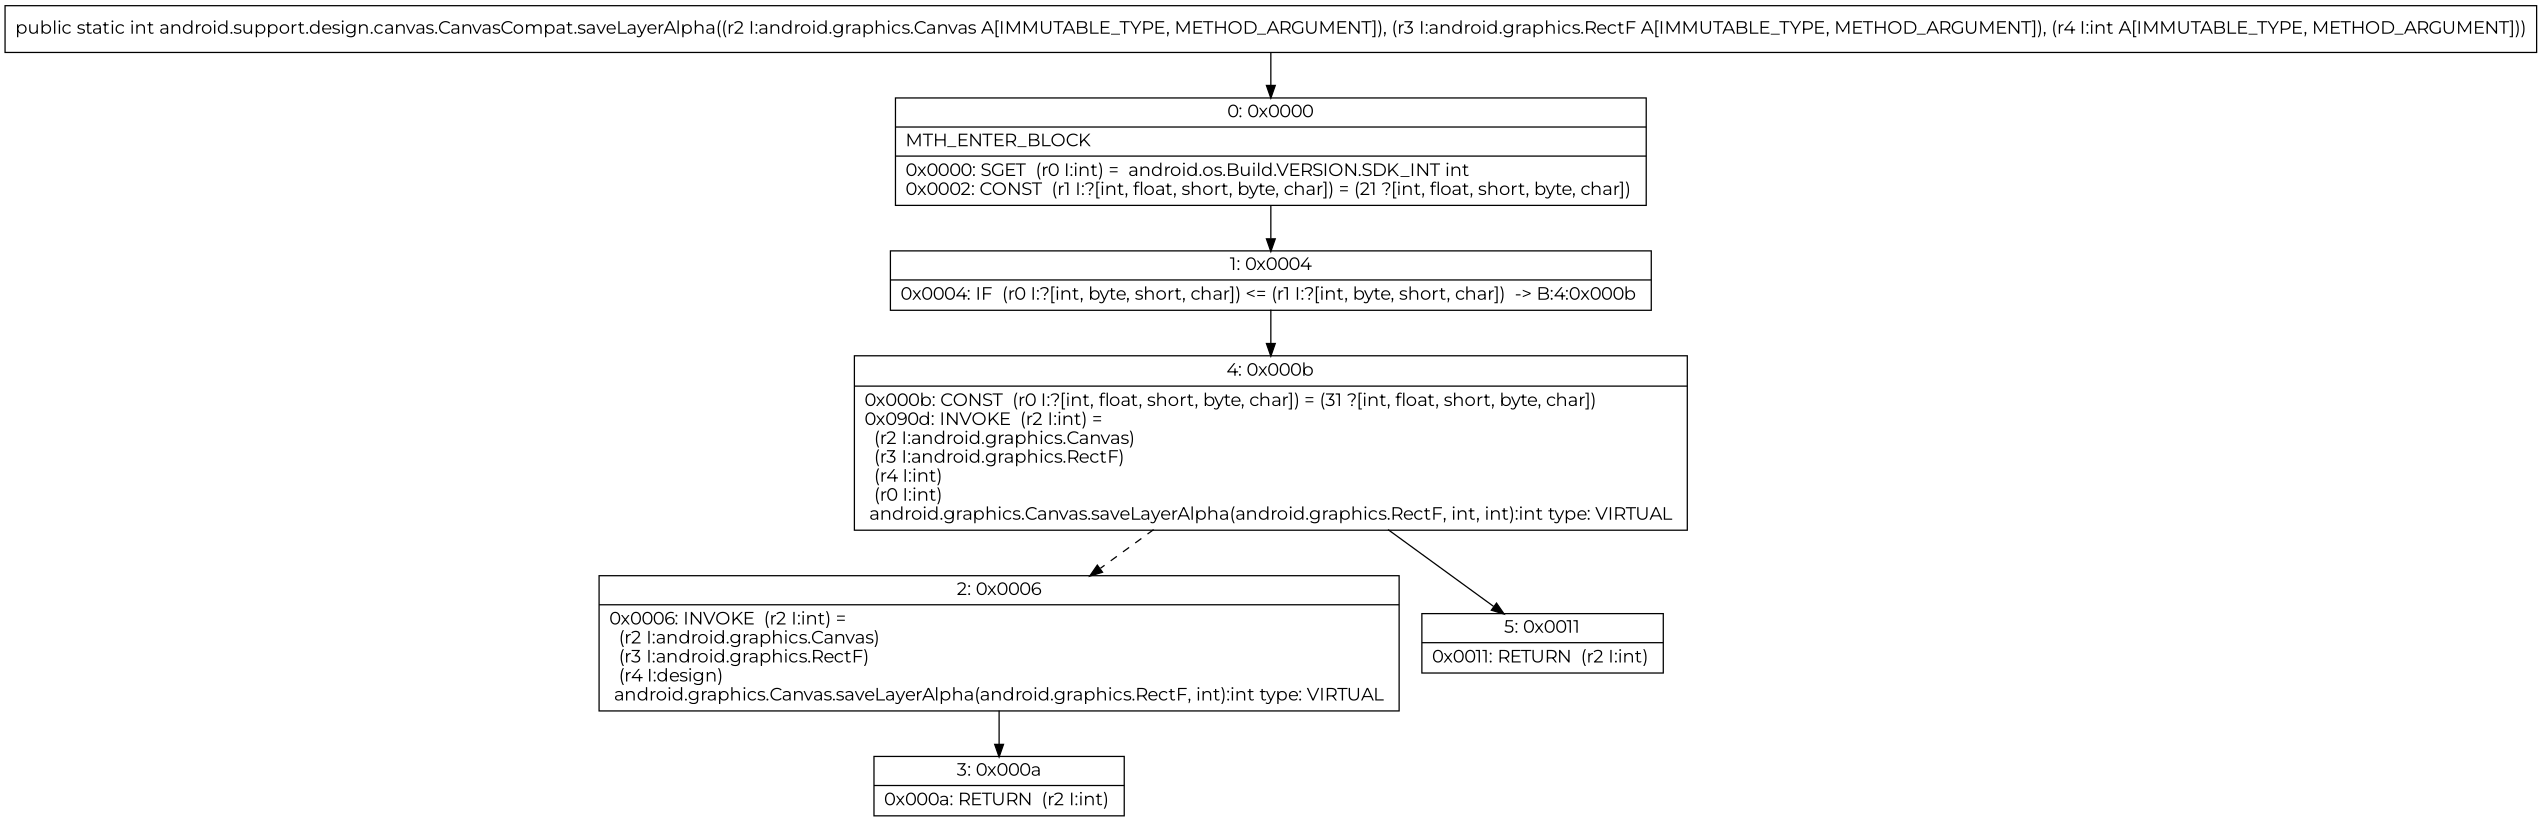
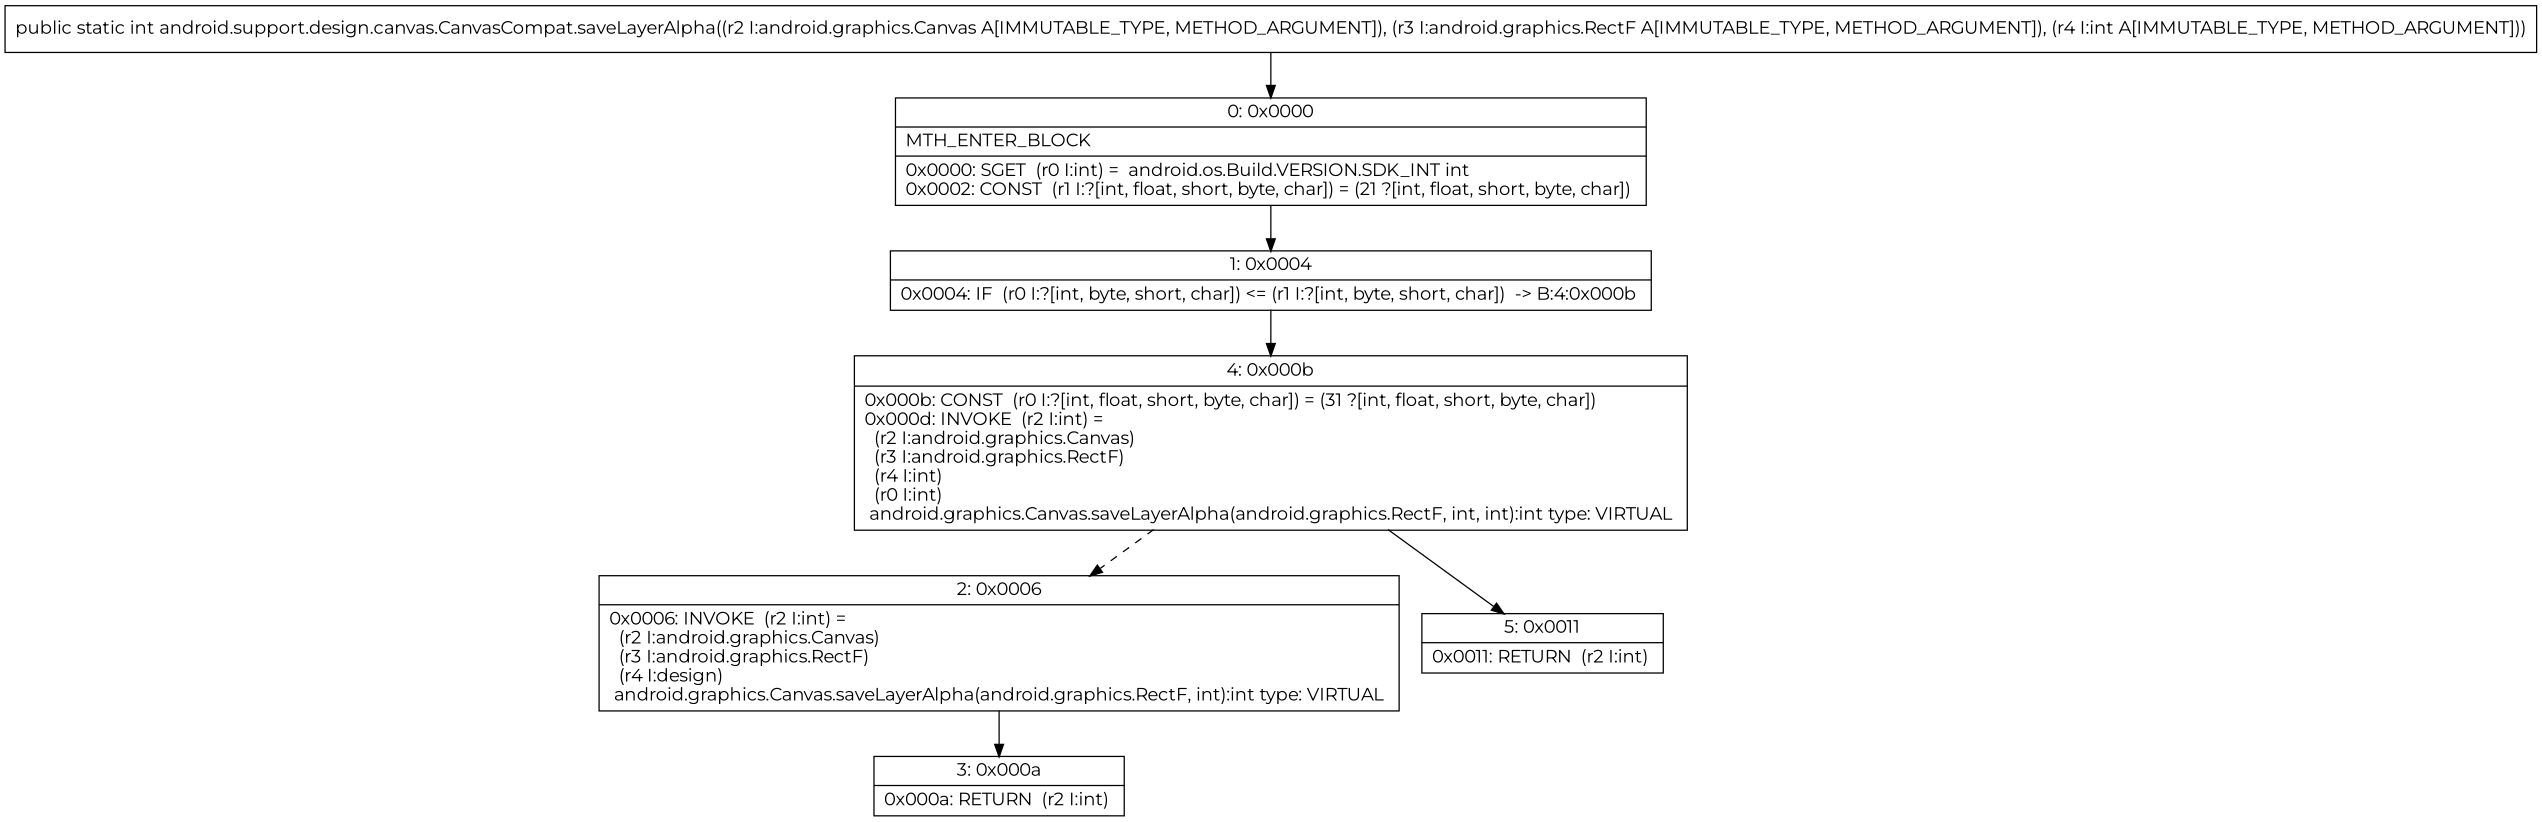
(986, 420) -> (986, 420)
